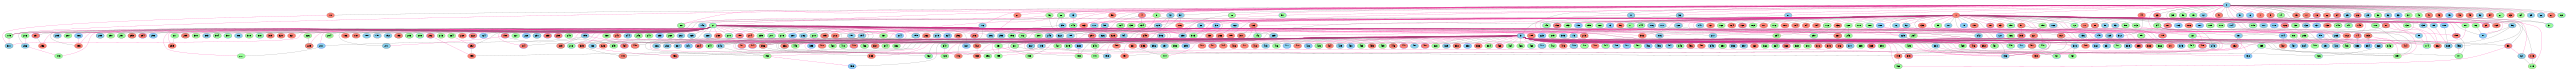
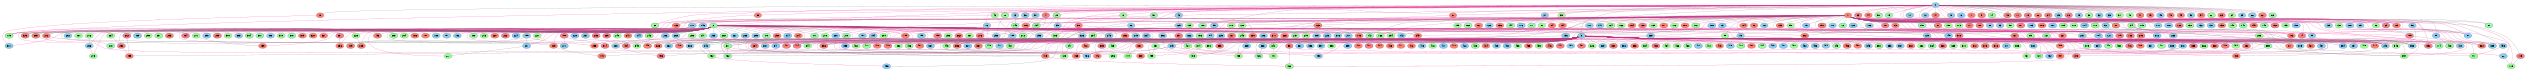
(1216, 26) -> (1079, 26)
none -> (679, 46)
